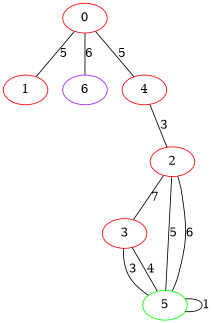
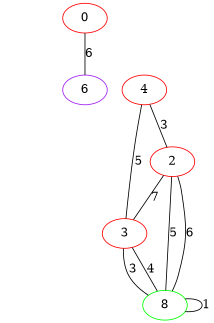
(115, 54) -> (132, 162)
(26, 90) -> none
(165, 305) -> (165, 305)
